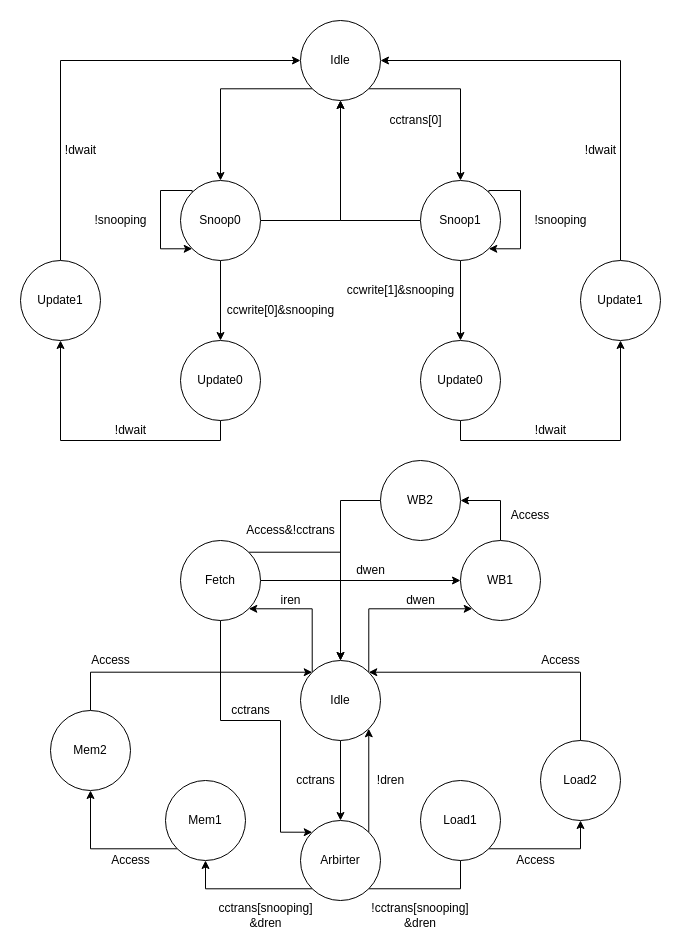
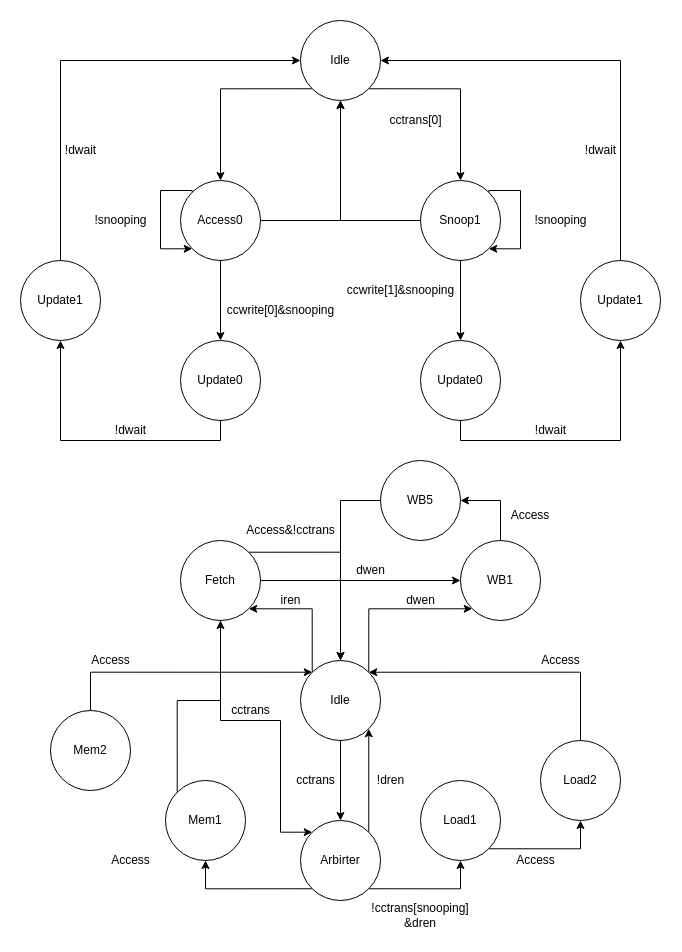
(221, 221) -> (221, 221)
(421, 501) -> (421, 501)
(109, 849) -> (177, 726)
(461, 866) -> (461, 868)
(266, 916) -> none
